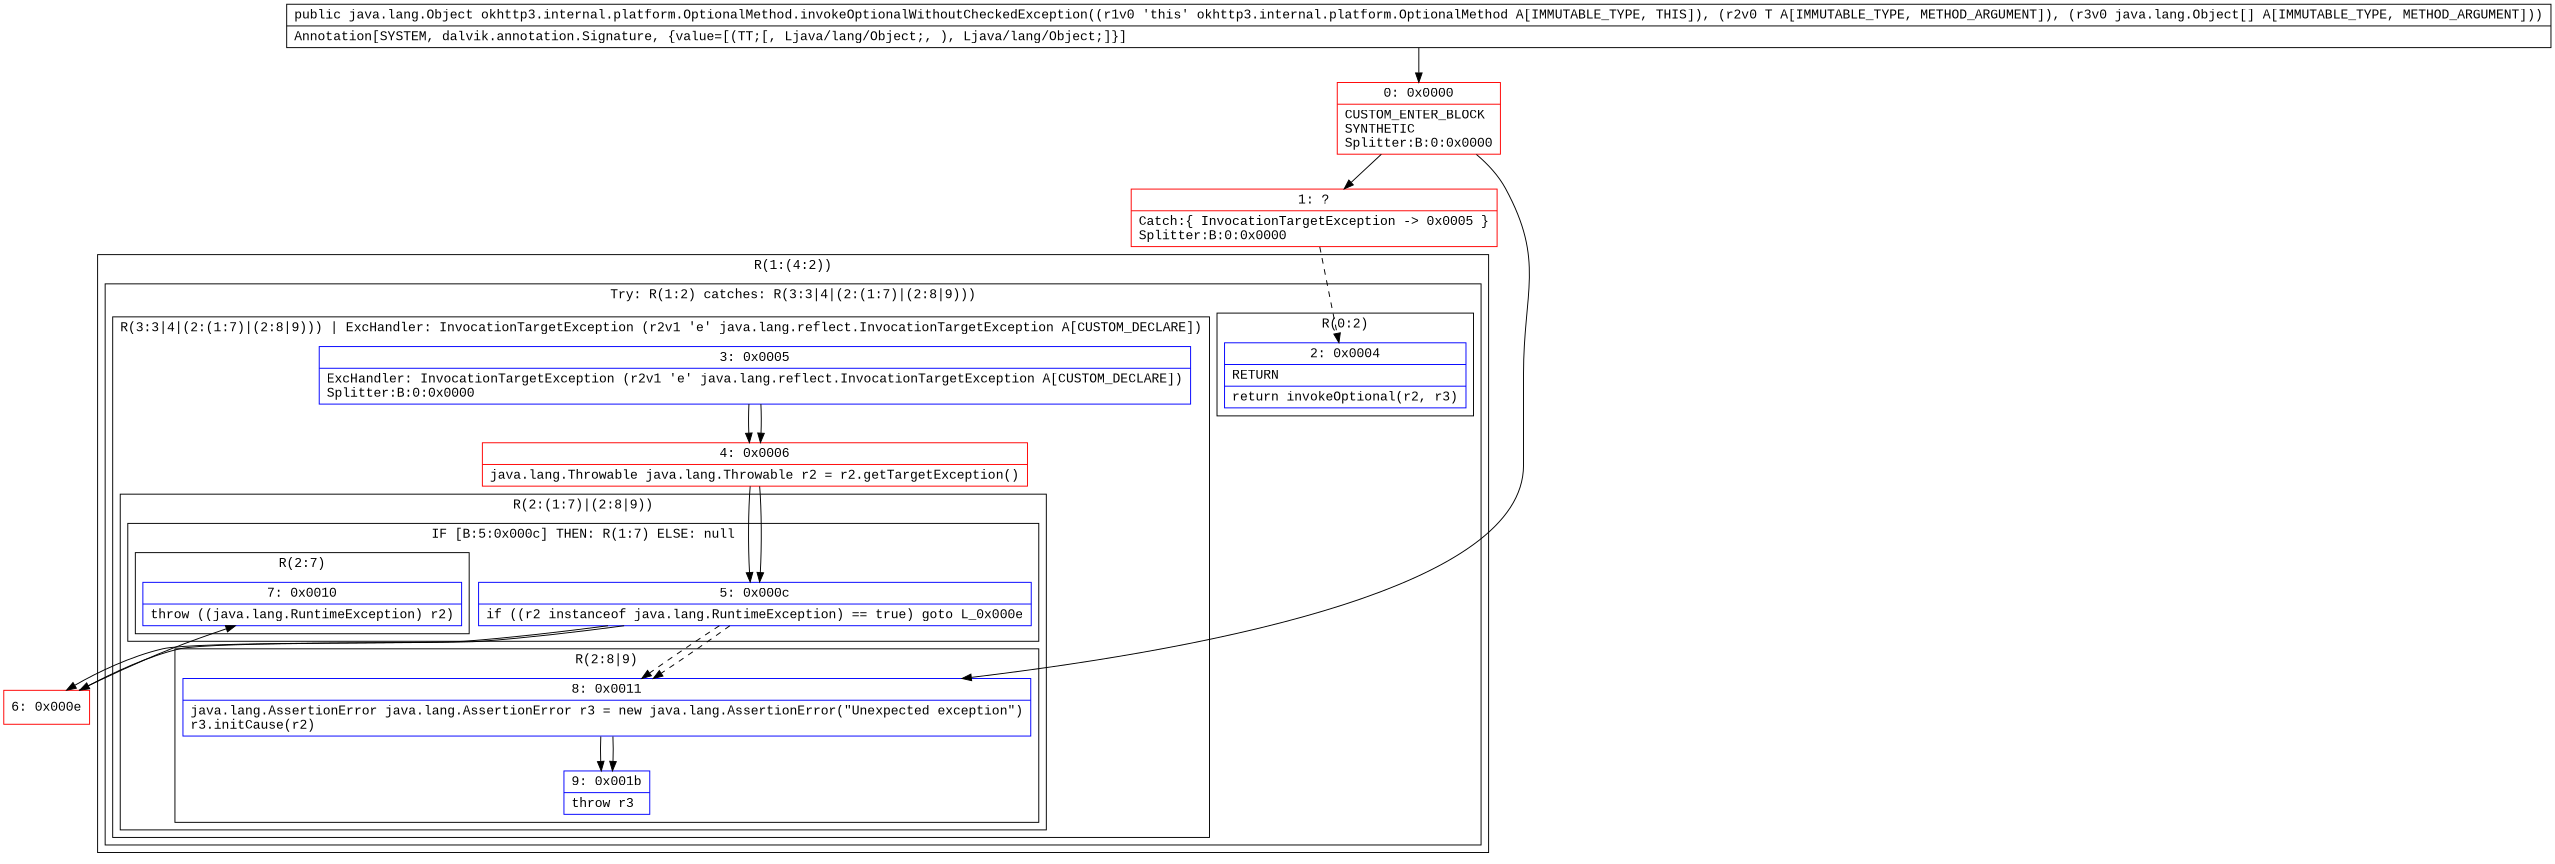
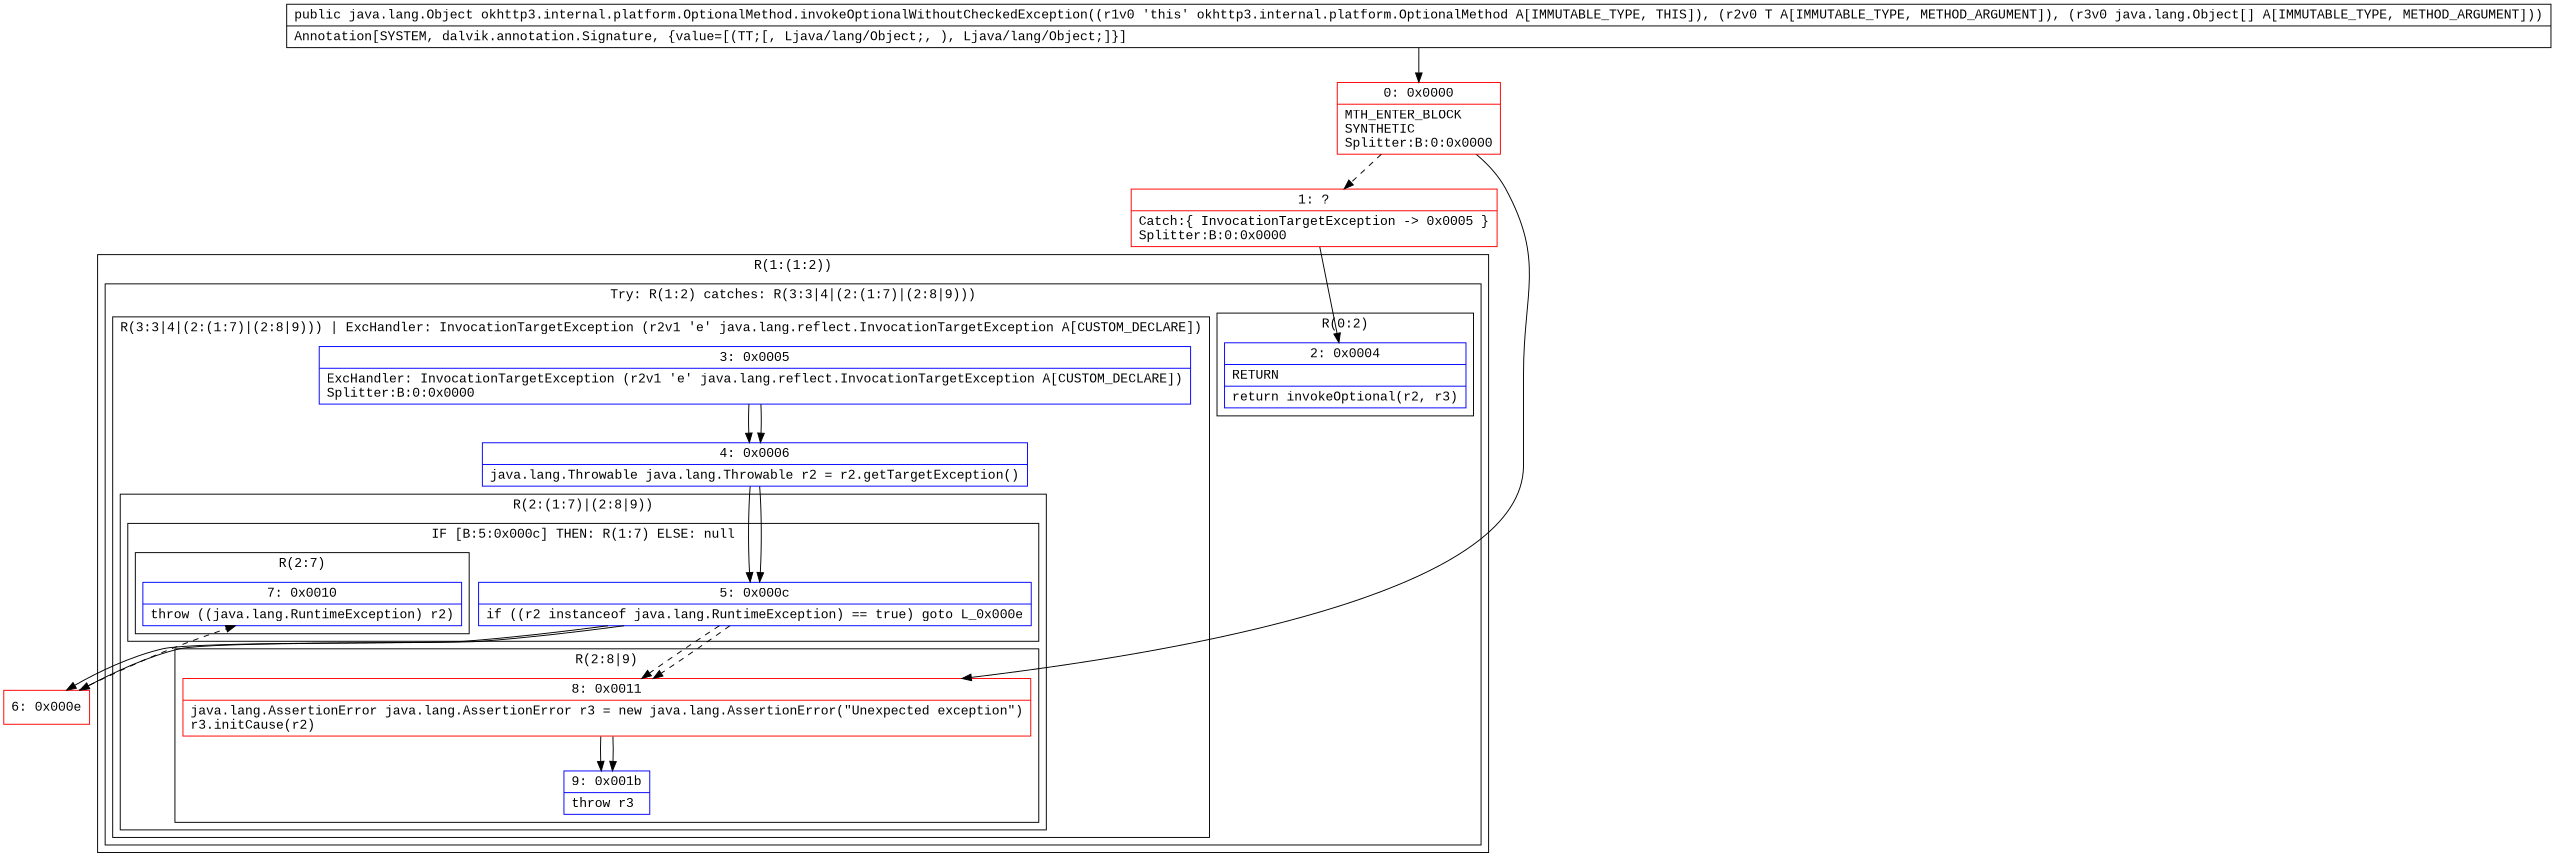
(1415, 115) -> (1403, 115)
(1366, 168) -> (1366, 168)
(793, 265) -> (793, 265)
(1328, 290) -> (1328, 290)
(755, 464) -> (755, 464)
(152, 657) -> (152, 657)
(607, 707) -> (607, 707)
